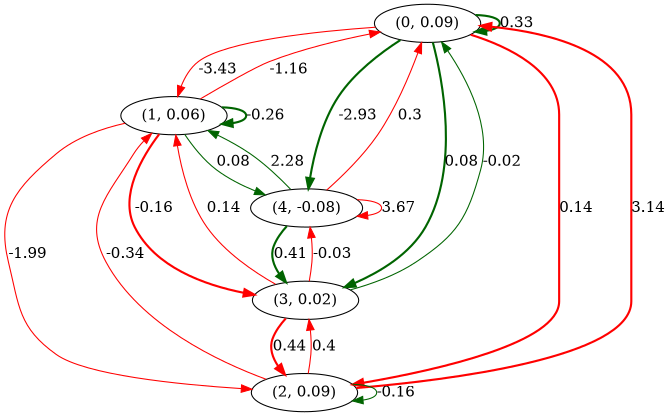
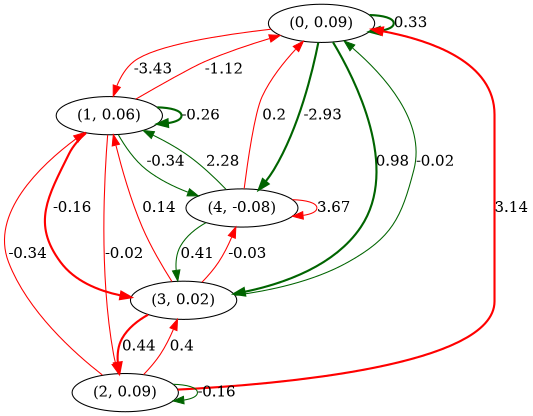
(289, 70) -> (224, 70)
(410, 116) -> (274, 116)
(233, 162) -> (166, 162)
(462, 162) -> (393, 162)
(273, 249) -> (183, 242)
(28, 254) -> (125, 254)
(559, 254) -> none
